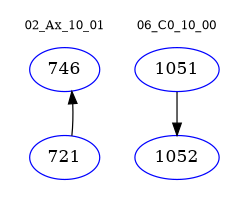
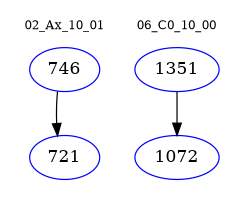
(177, 70) -> (177, 70)
(73, 120) -> (57, 107)
(177, 157) -> (177, 157)
